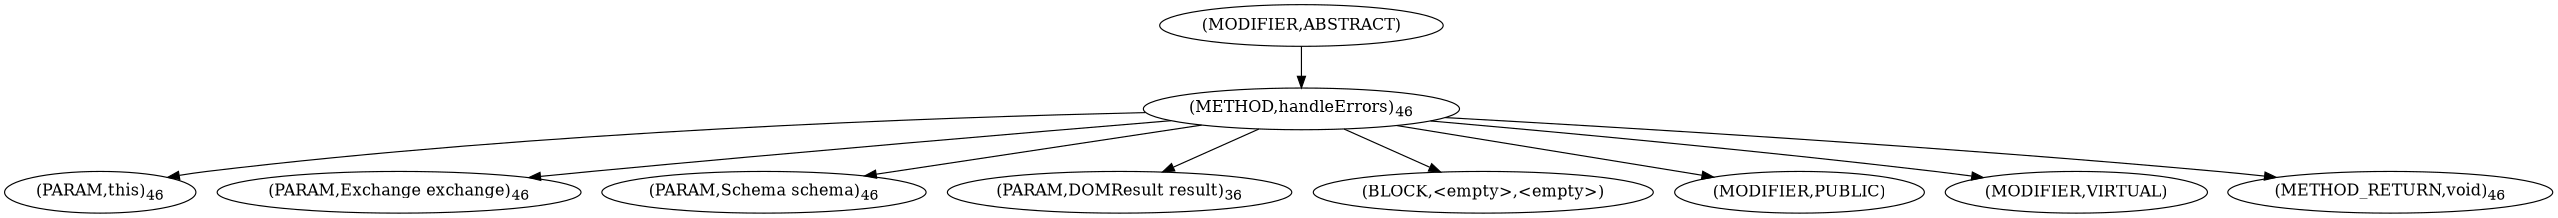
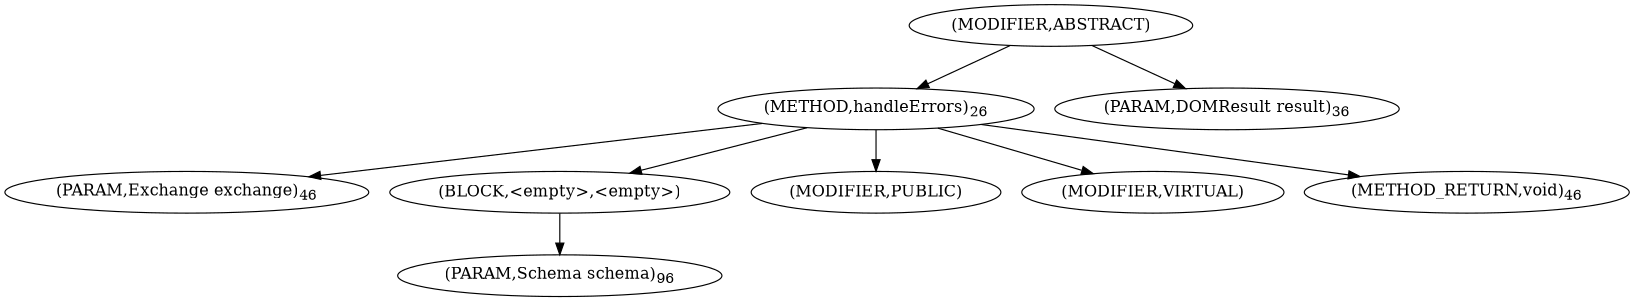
(1405, 107) -> (979, 107)
(1216, 148) -> (1133, 65)
(1039, 150) -> (560, 228)
(870, 191) -> (666, 274)
(100, 192) -> none
